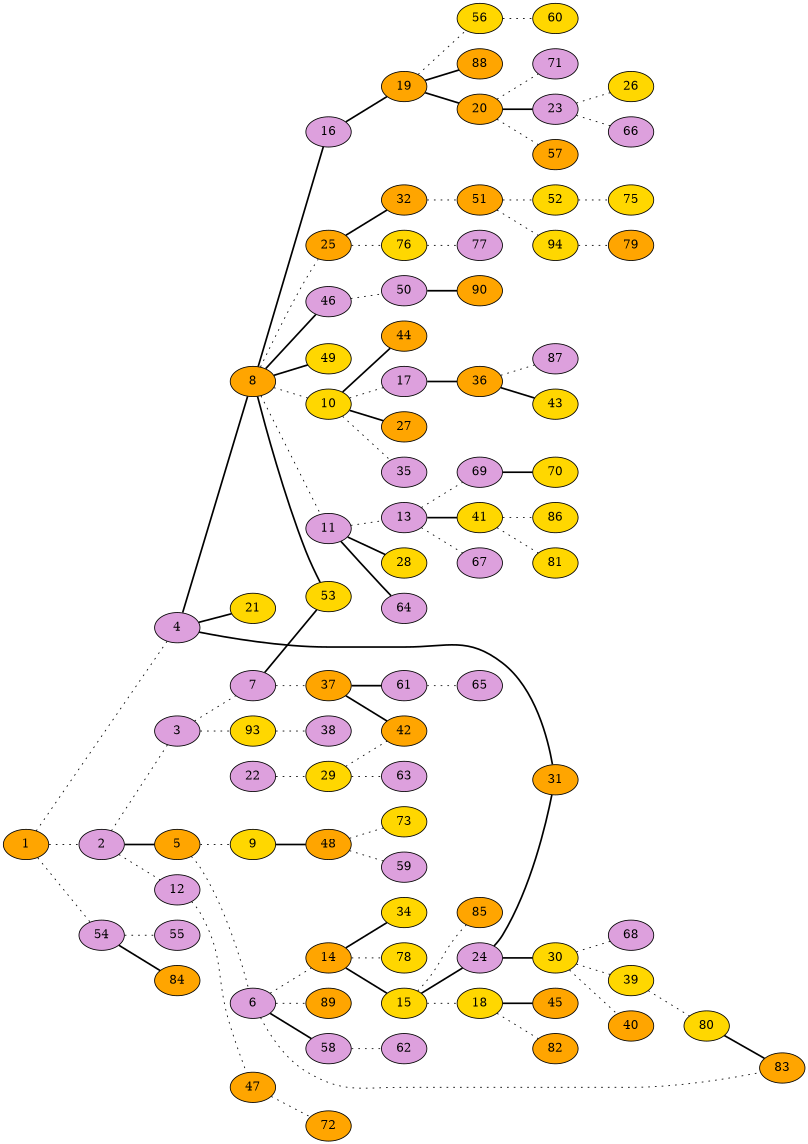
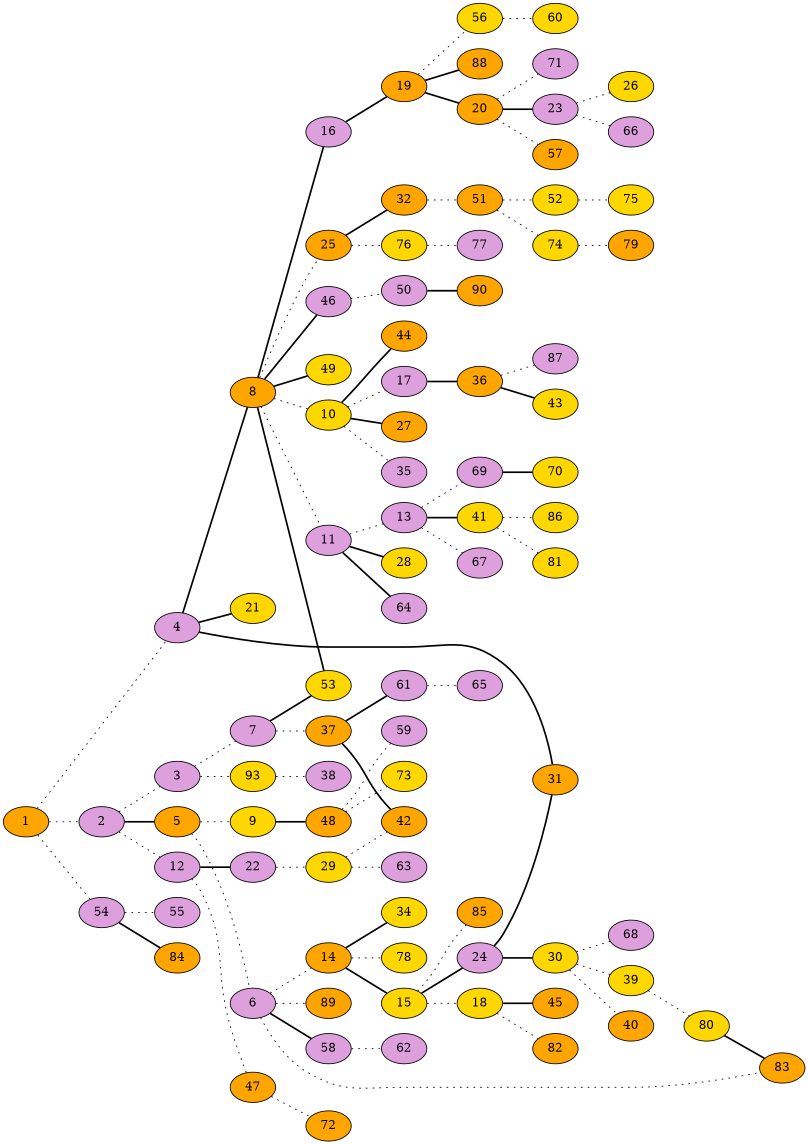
(555, 245) -> (555, 245)
none -> (218, 867)
